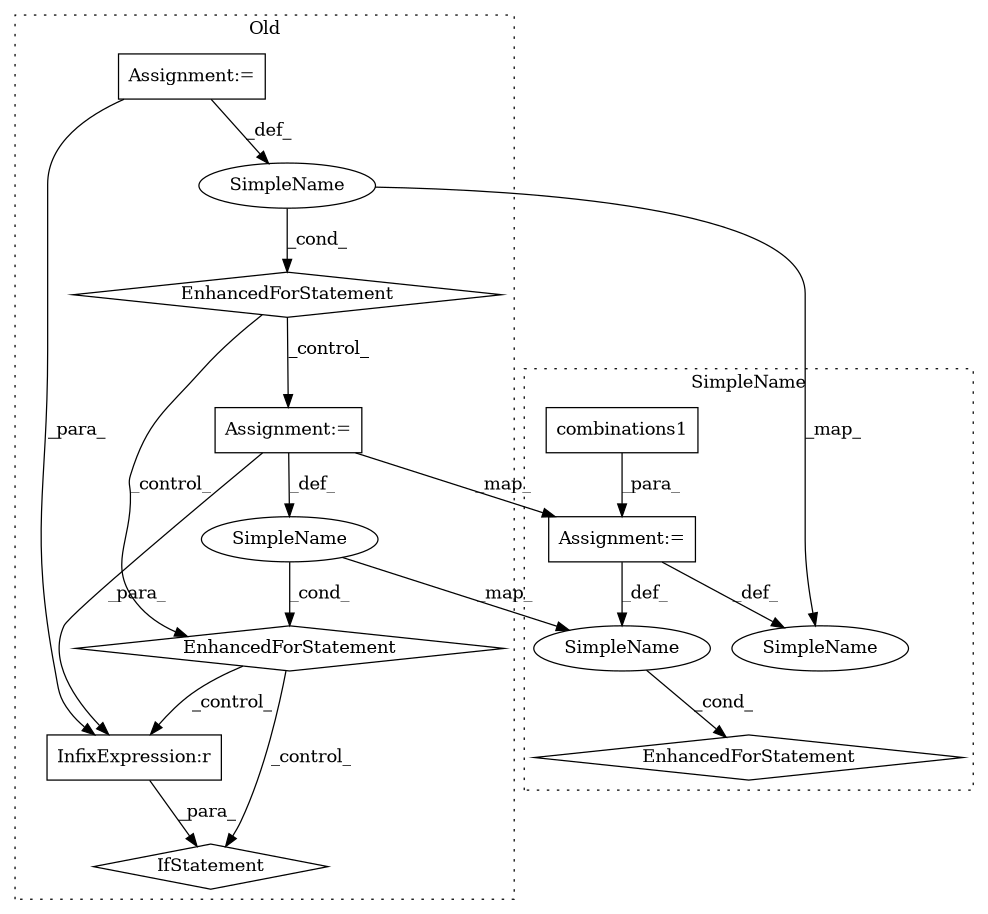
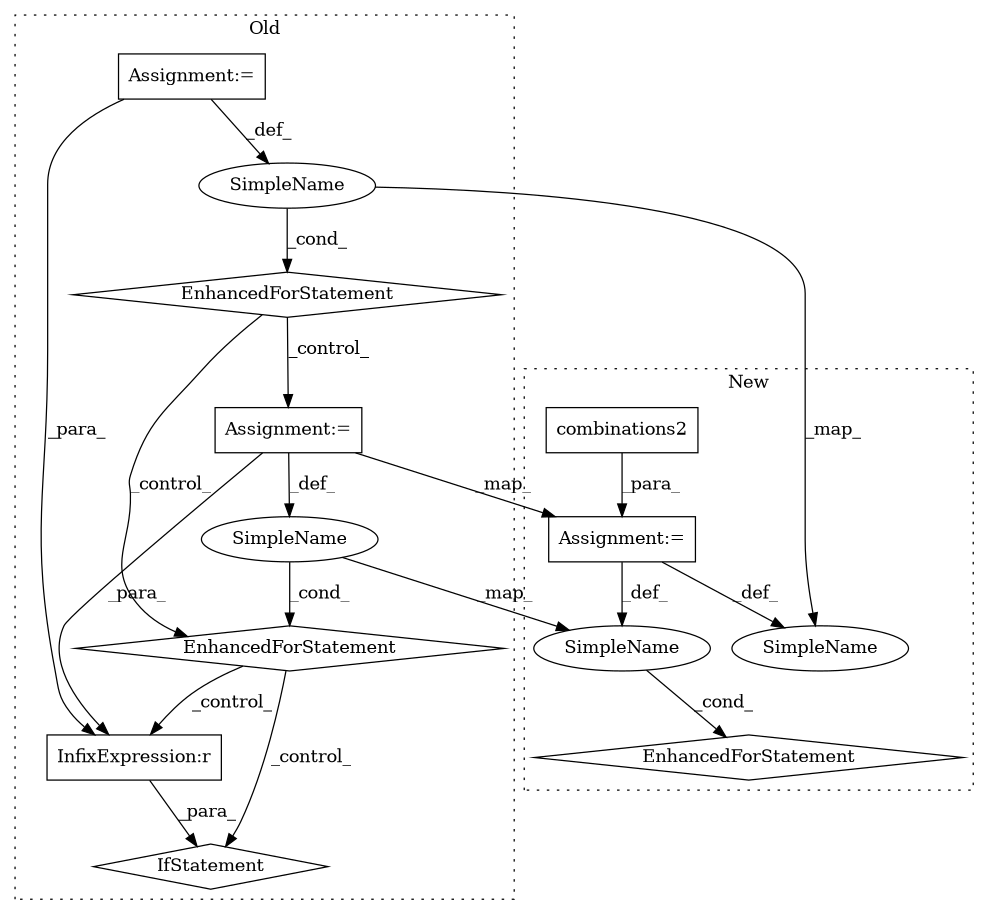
(749, 383) -> (749, 383)
(622, 430) -> (622, 430)
